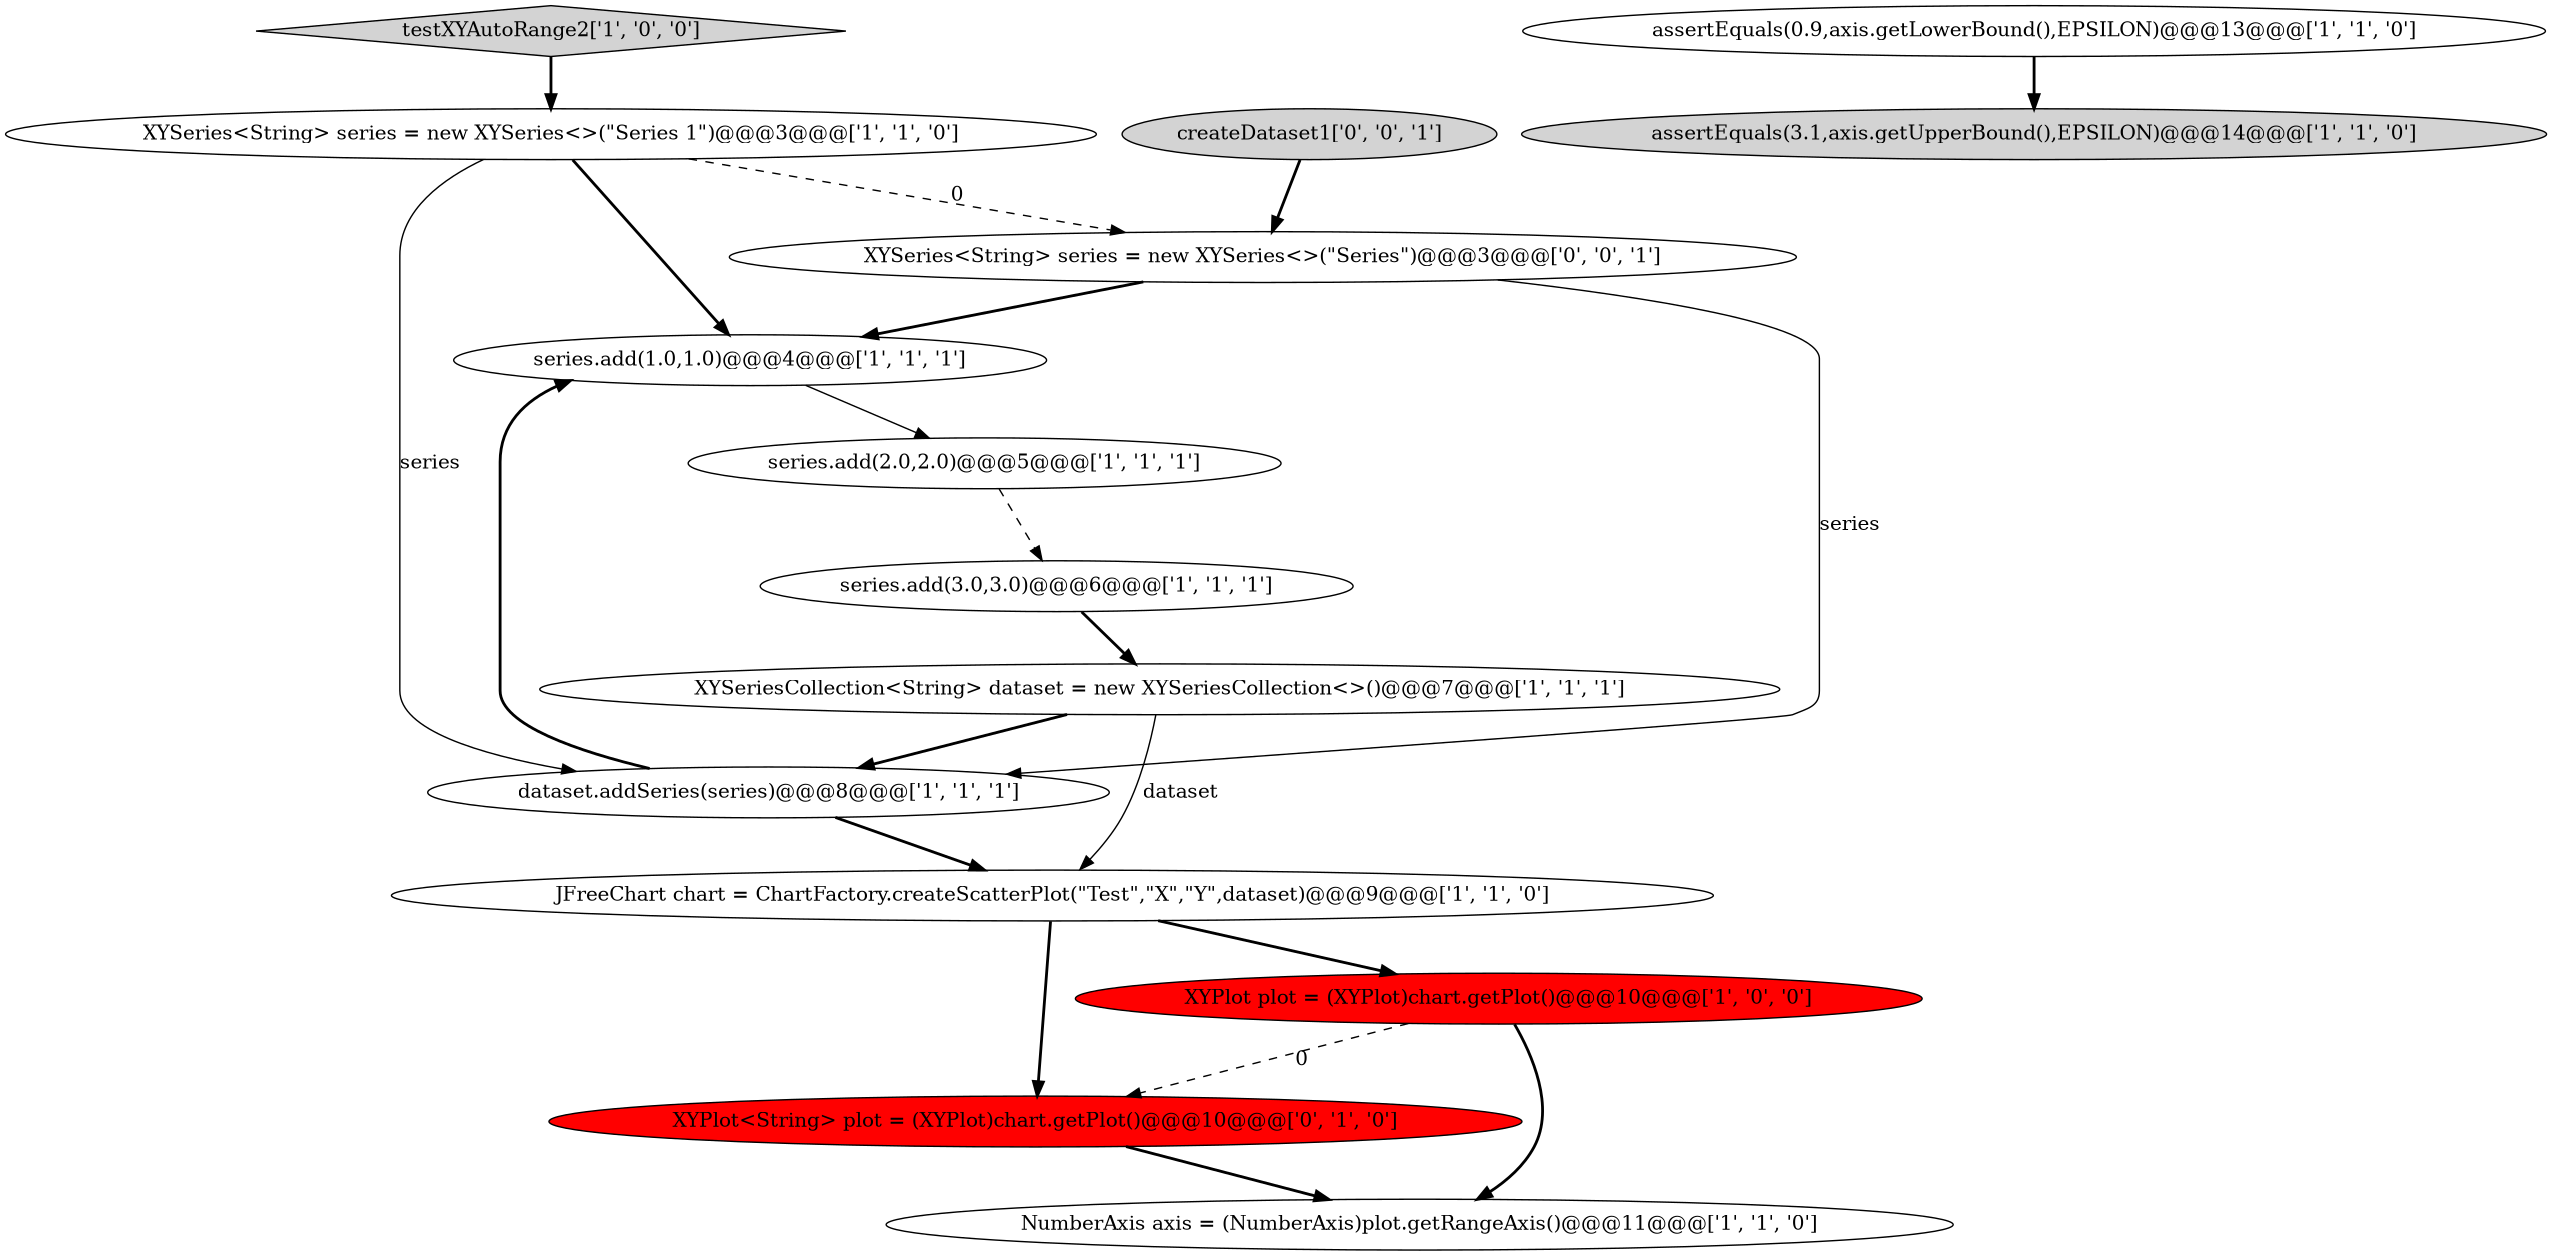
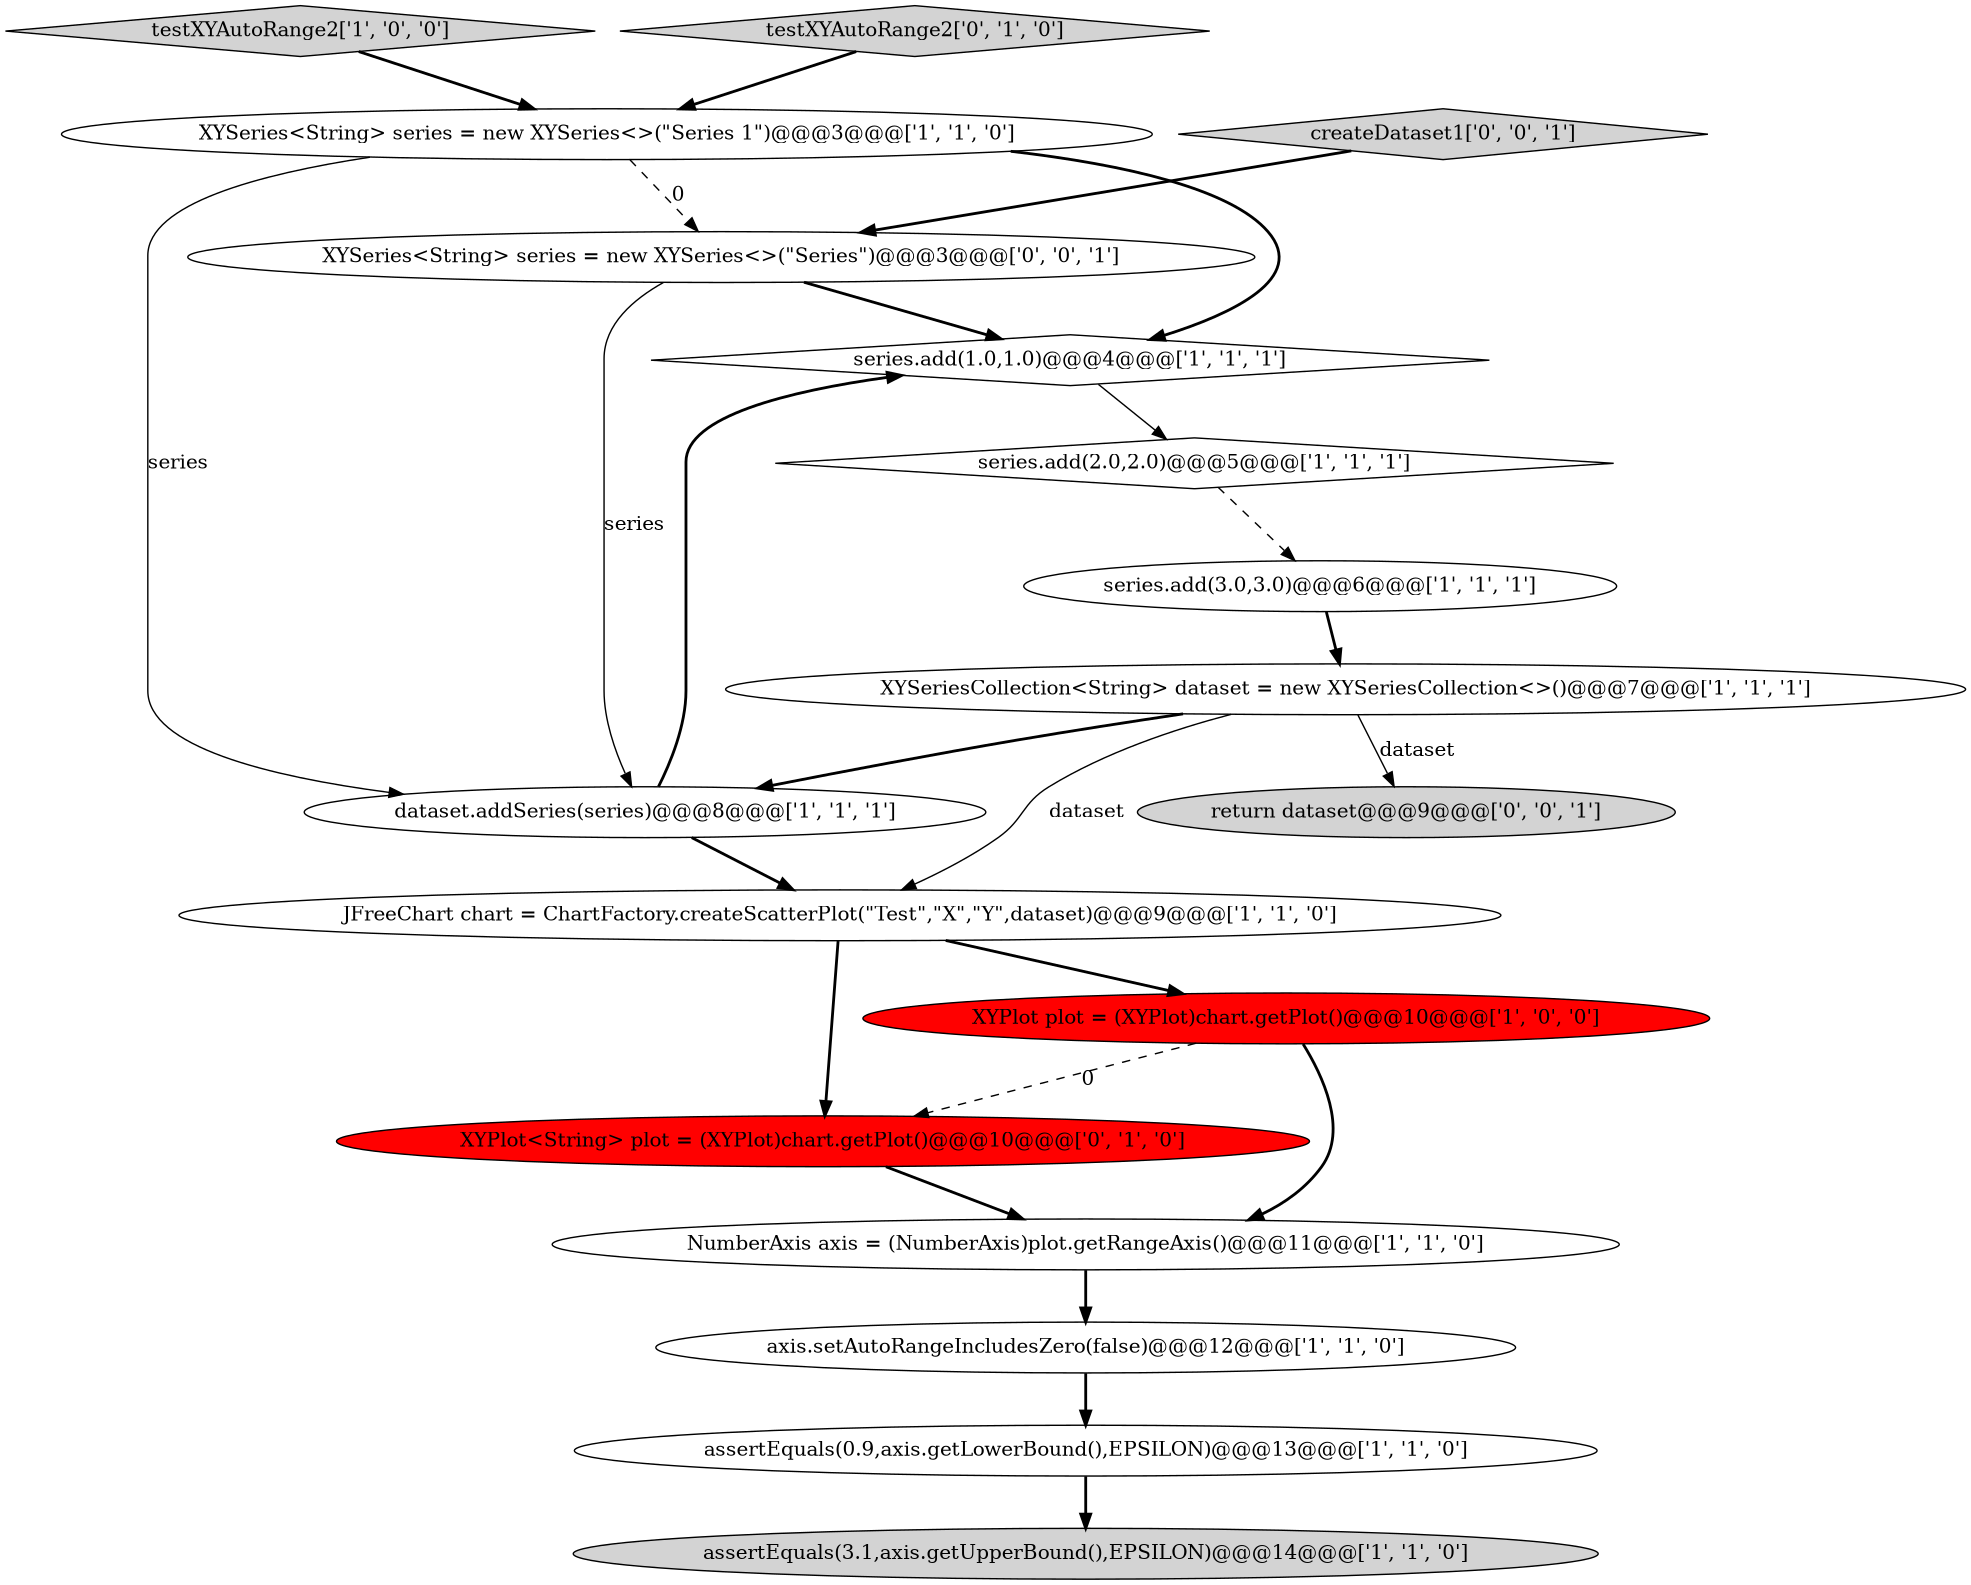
none -> (915, 31)
(1309, 134) -> (1443, 134)
(750, 360) -> (1070, 360)
(985, 463) -> (1194, 463)
none -> (1406, 812)
none -> (1086, 1348)
